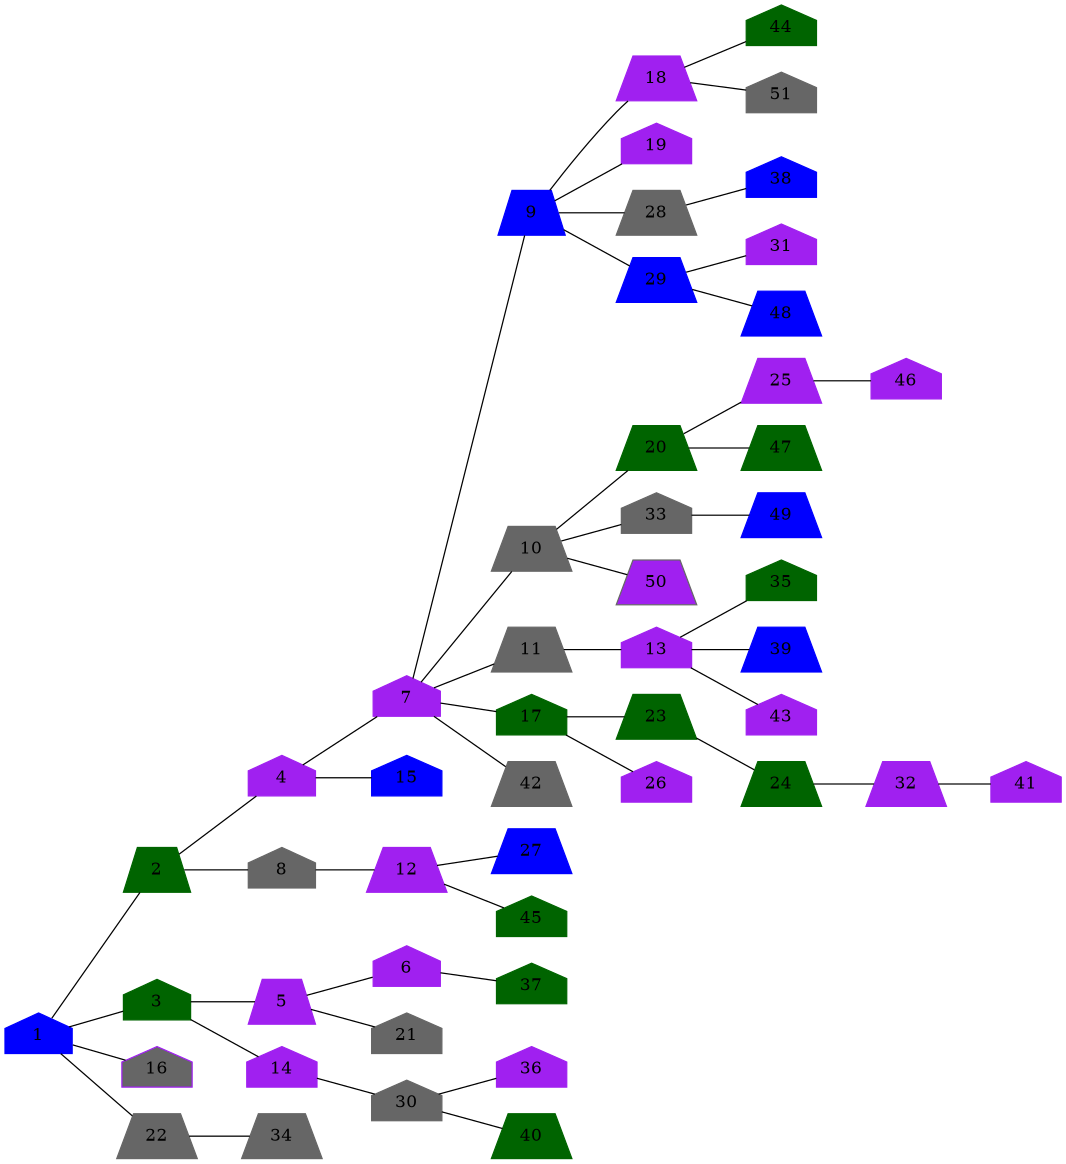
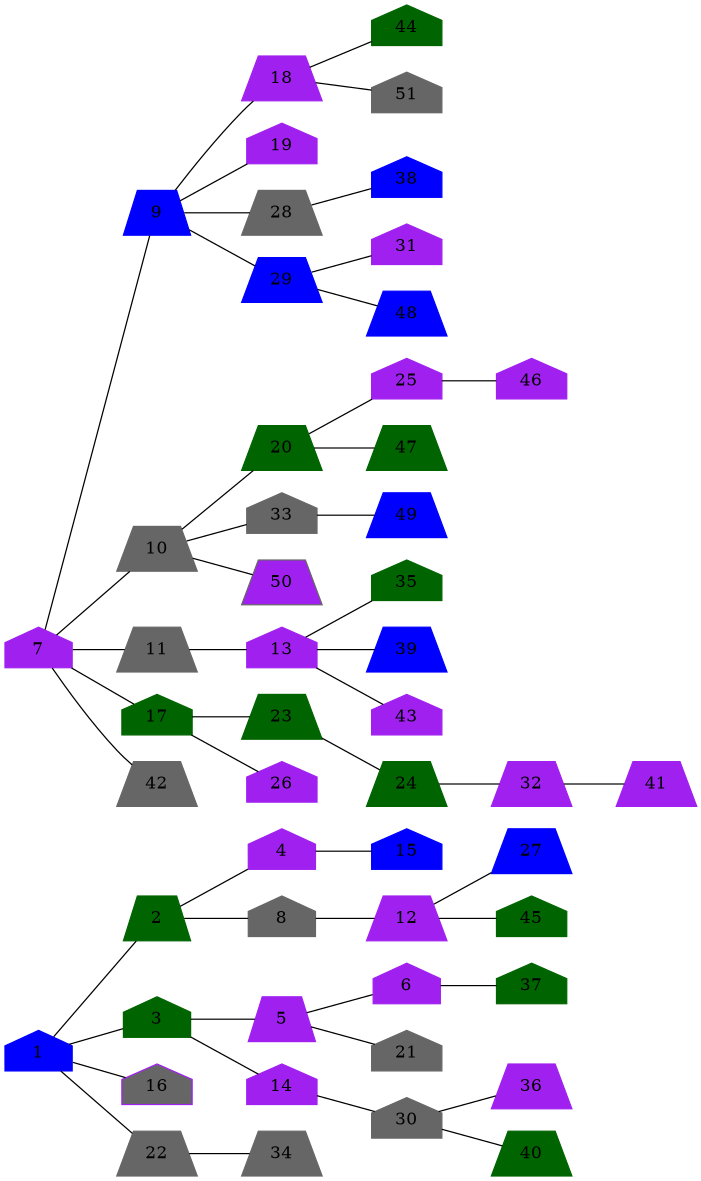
(781, 381) -> (407, 381)
(340, 741) -> none
(1026, 784) -> (656, 784)
(532, 1069) -> (532, 1086)
